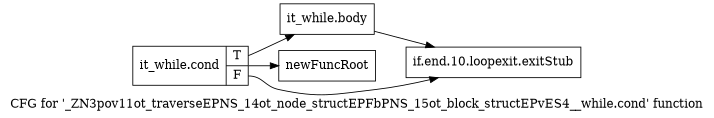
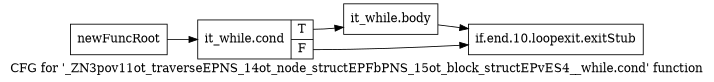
(259, 66) -> (178, 39)
